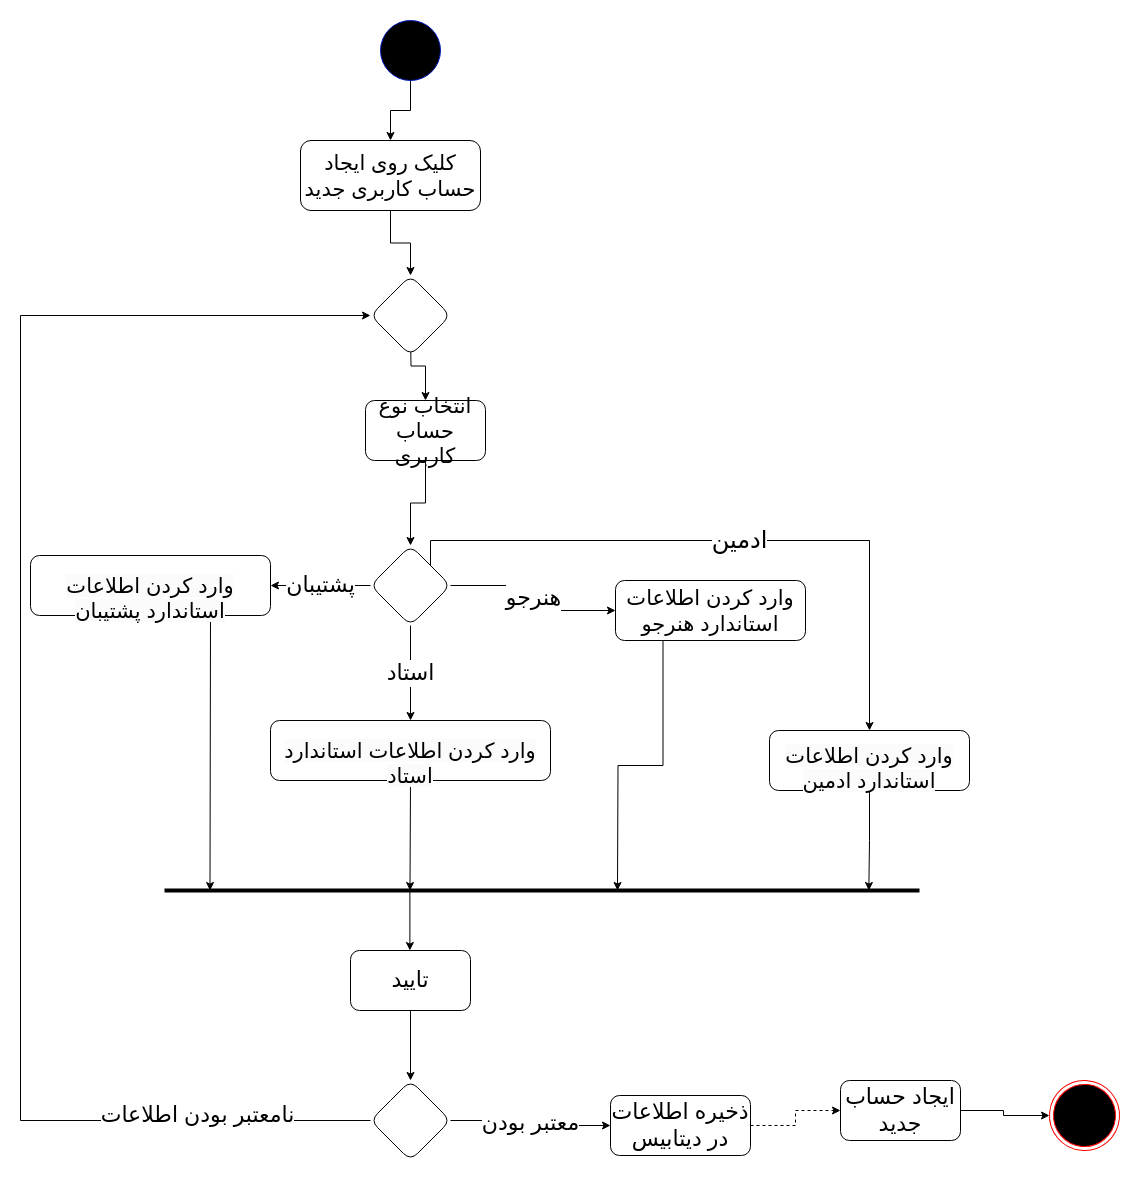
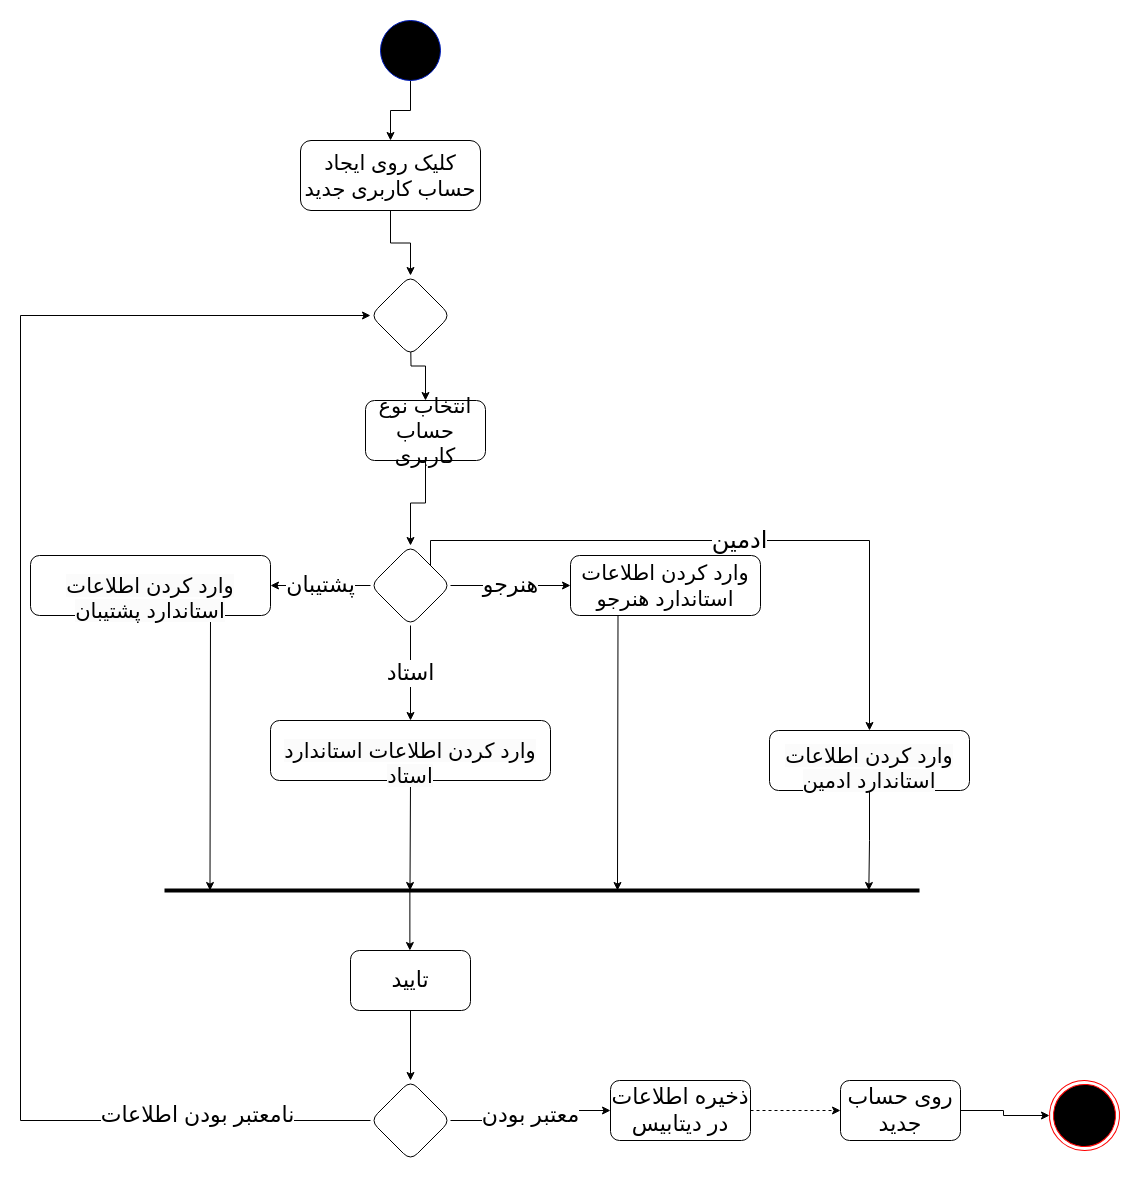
(711, 611) -> (666, 586)
(901, 1111) -> (901, 1111)
(681, 1126) -> (681, 1111)
